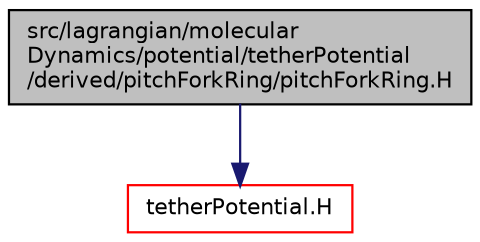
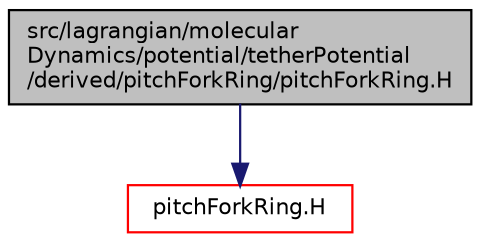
(240, 209) -> (240, 209)
